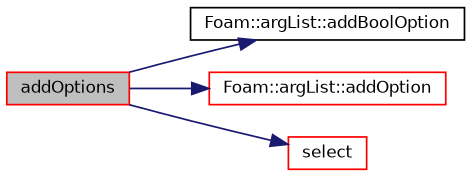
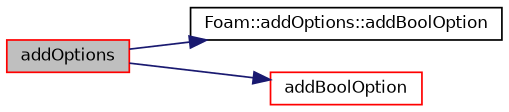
(328, 24) -> (346, 24)
(328, 88) -> none
(328, 153) -> (346, 88)
